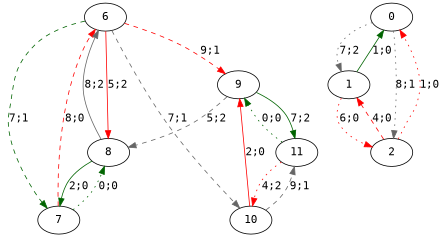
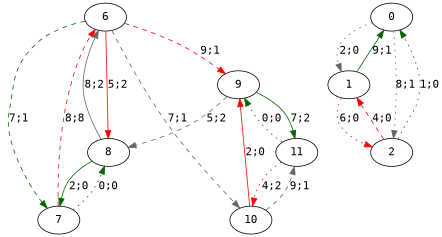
(349, 51) -> (349, 51)
(382, 51) -> (382, 51)
(420, 89) -> (420, 89)
(75, 119) -> (75, 119)
